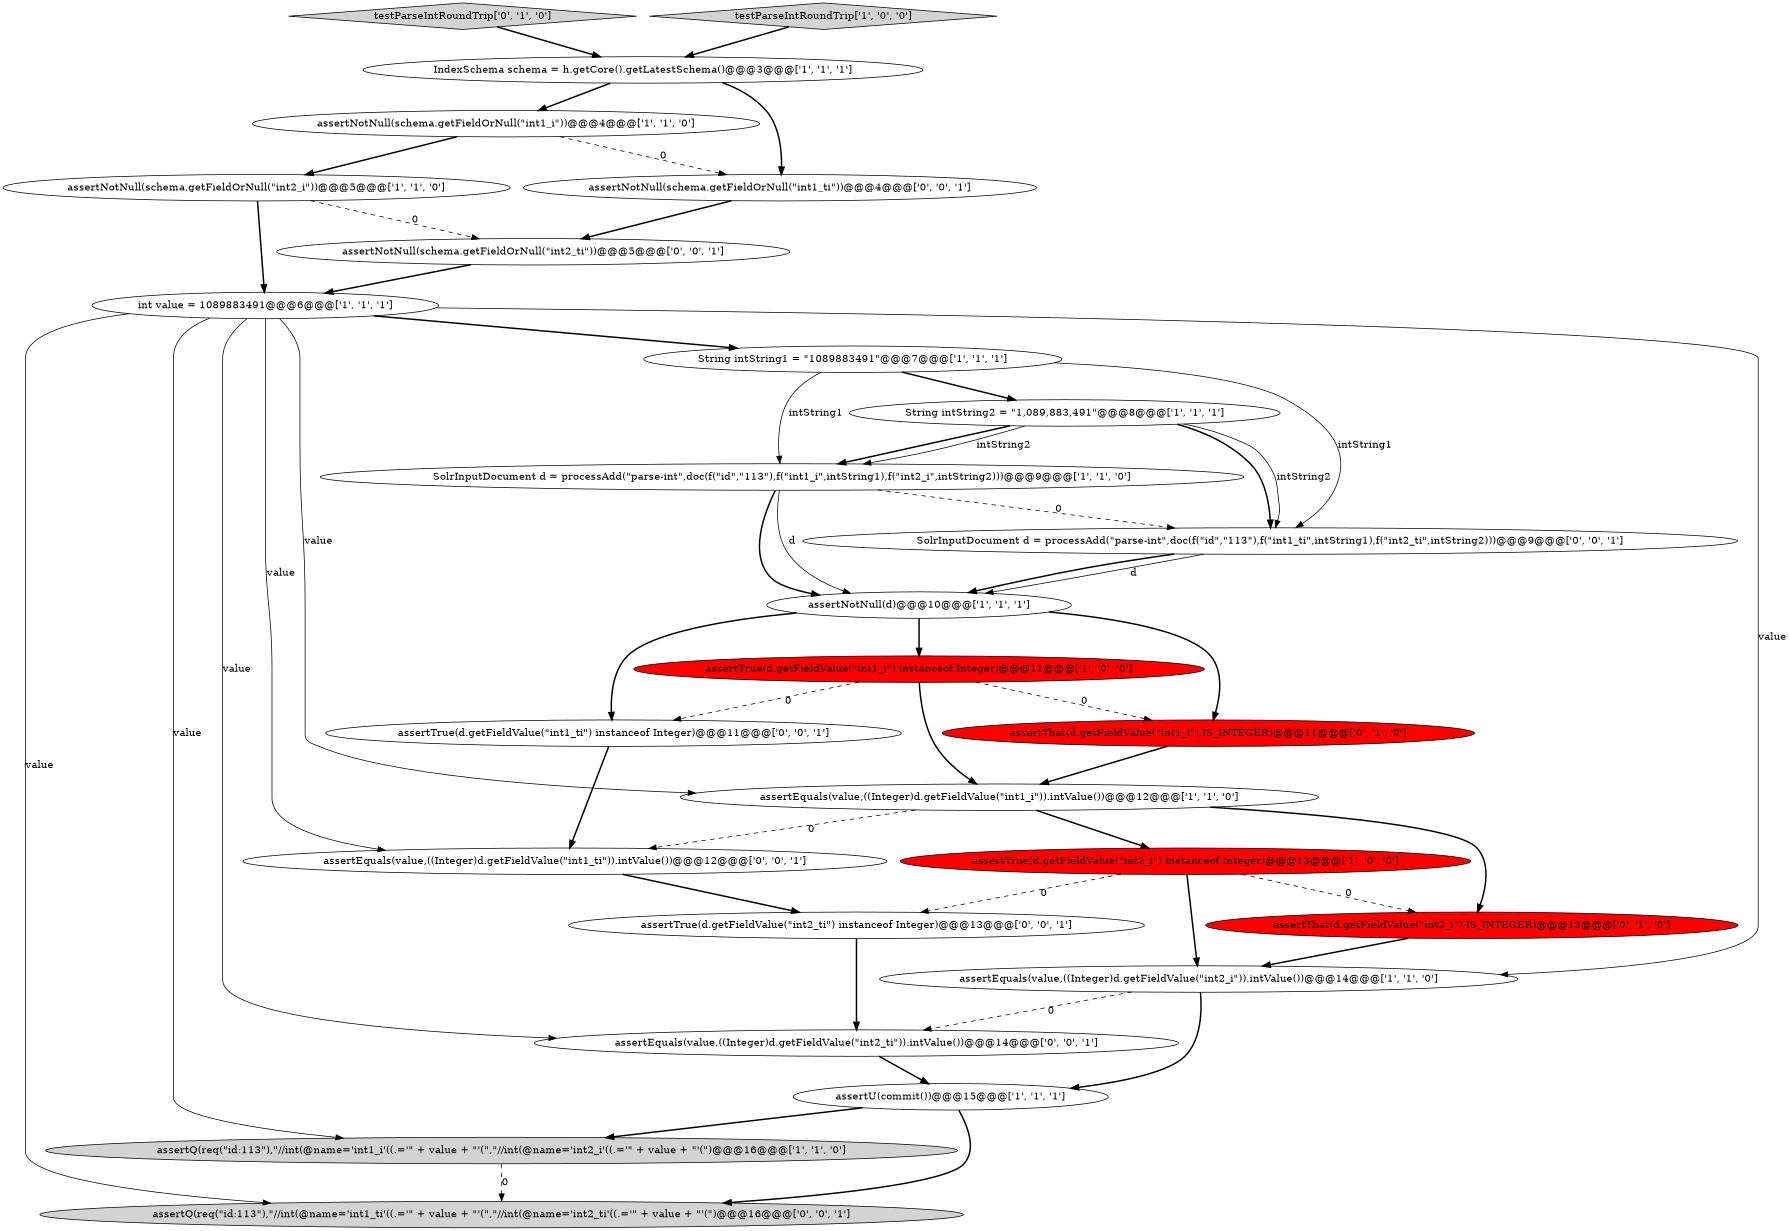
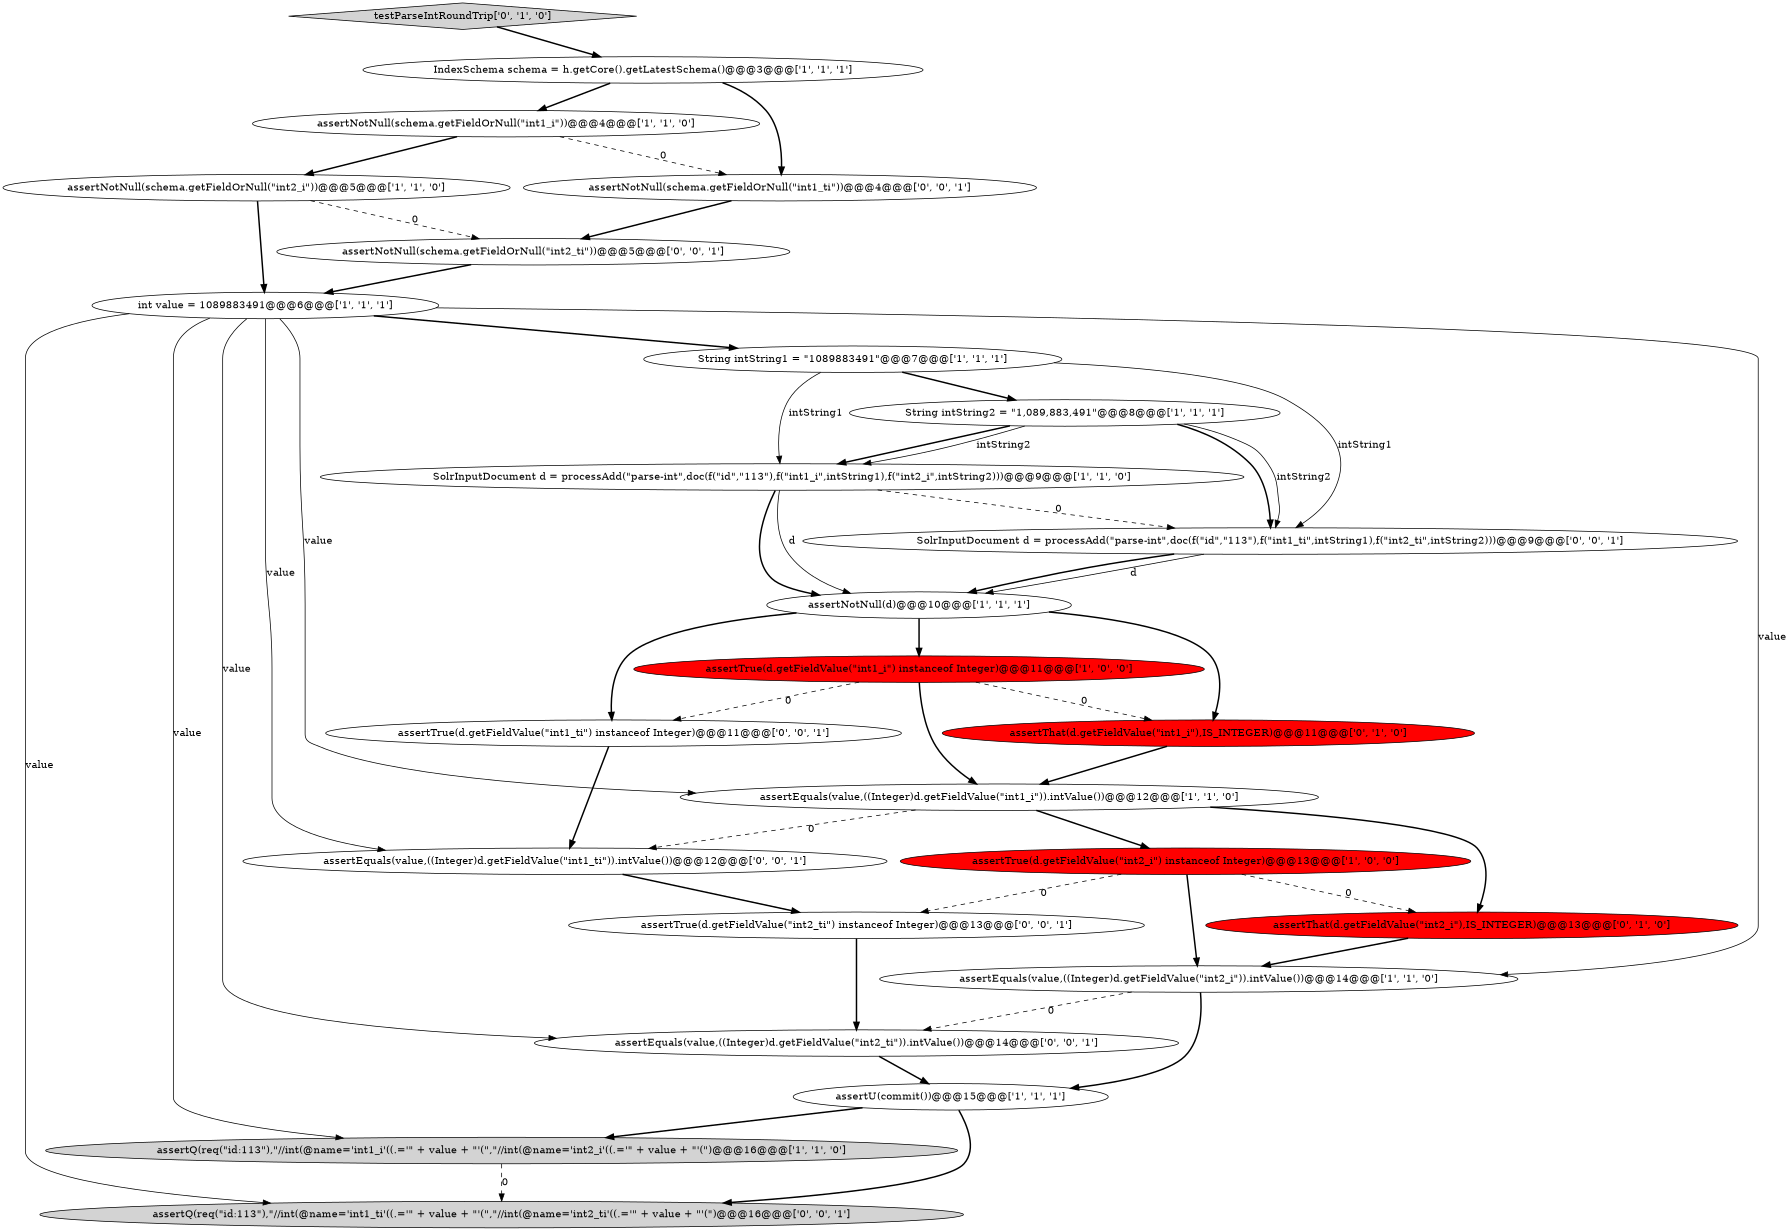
(823, 16) -> none
